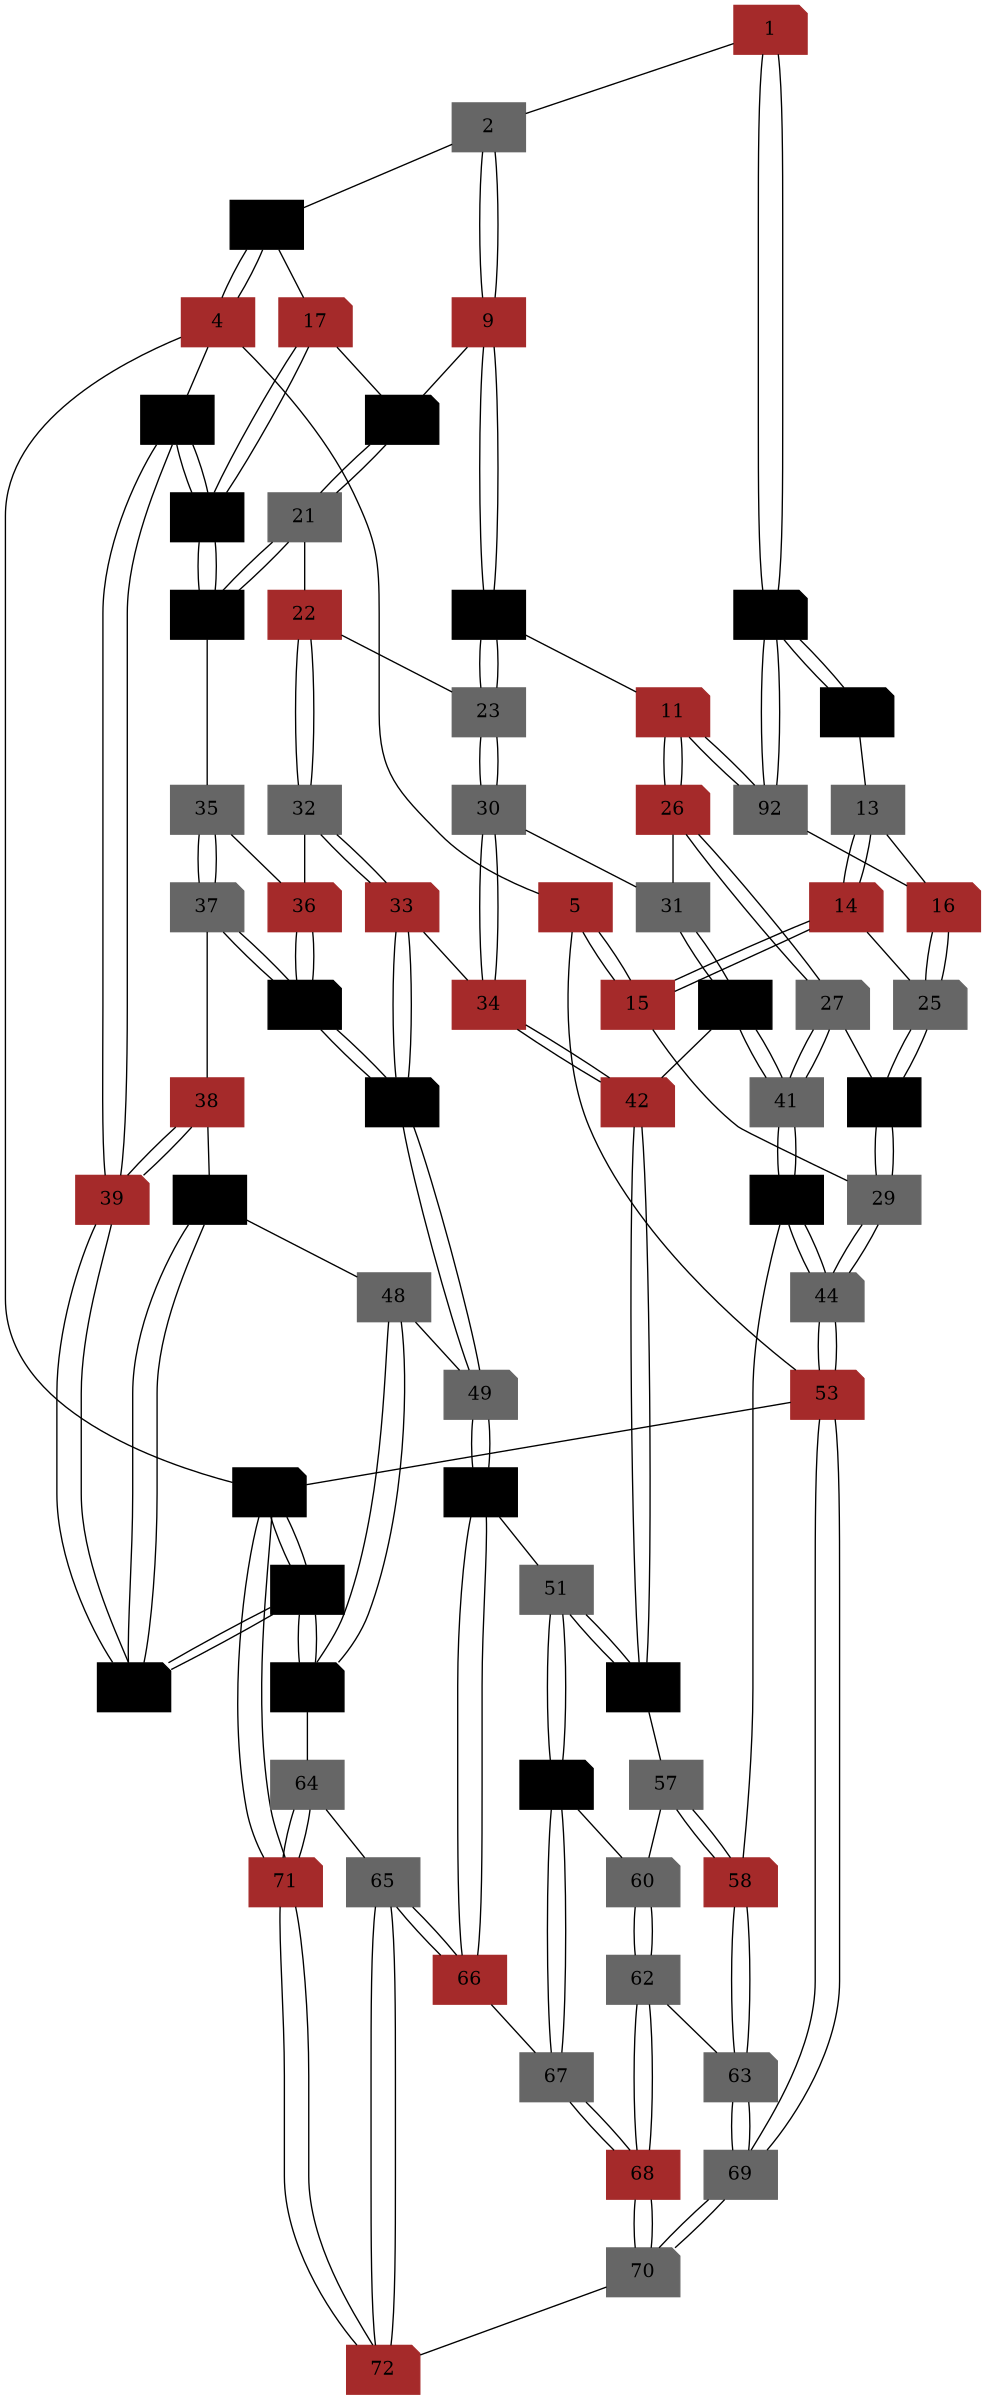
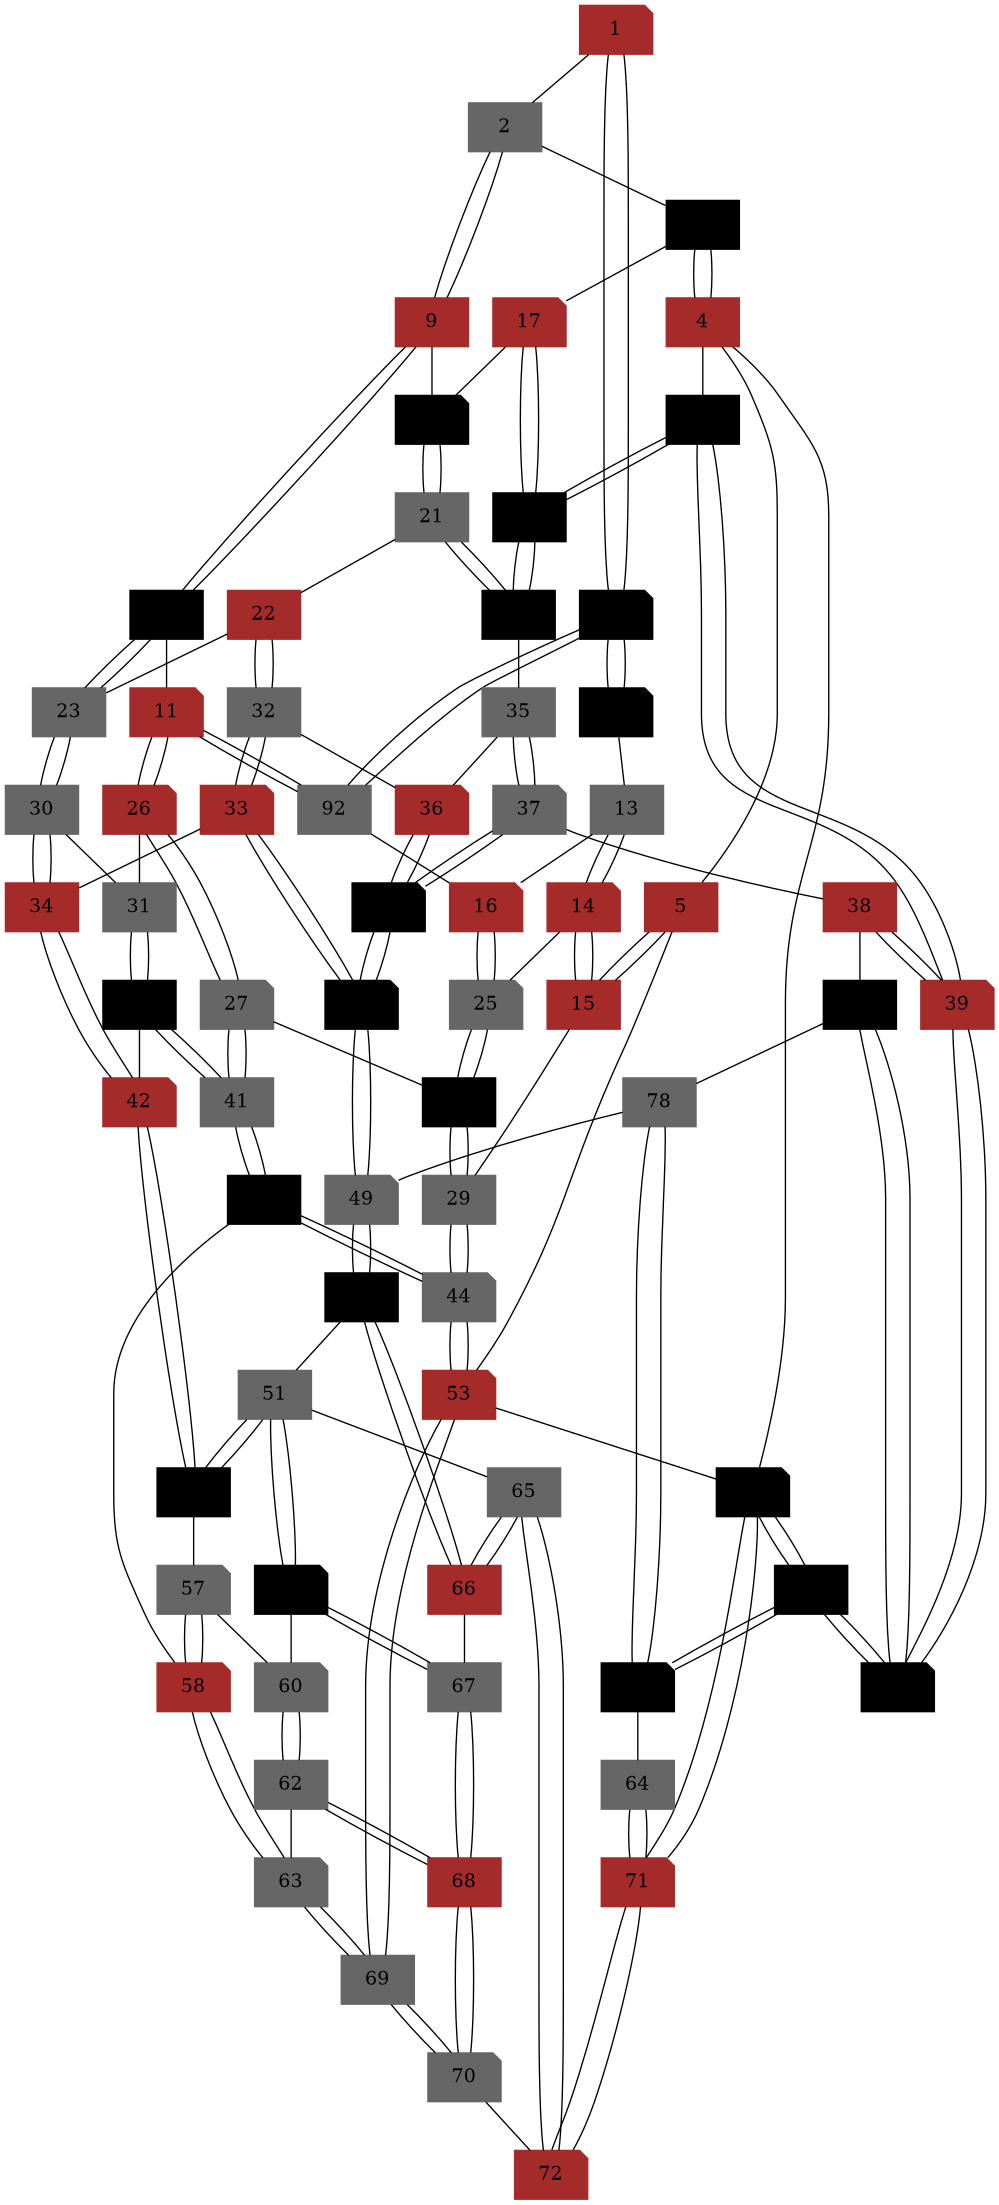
(394, 1297) -> (659, 1102)
(666, 1785) -> (194, 1590)
(345, 1834) -> (391, 1440)
